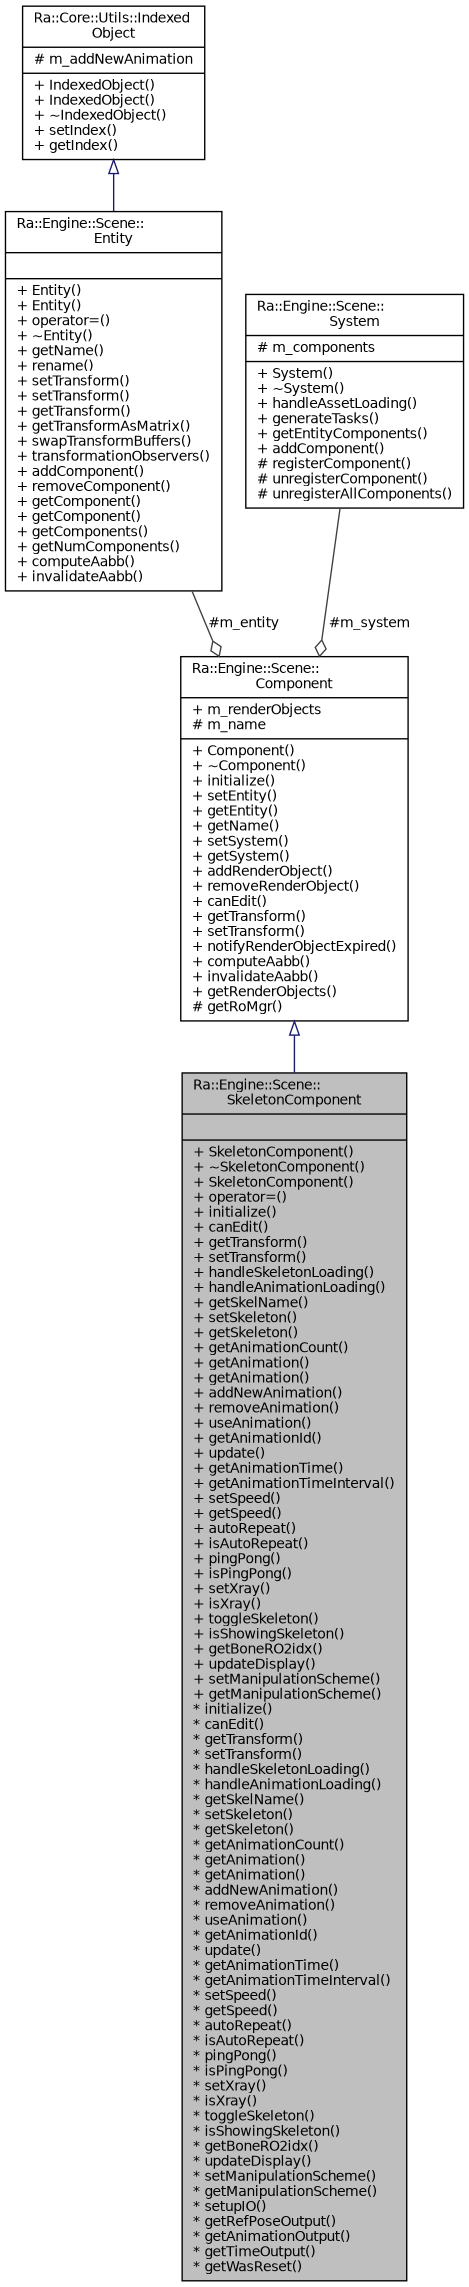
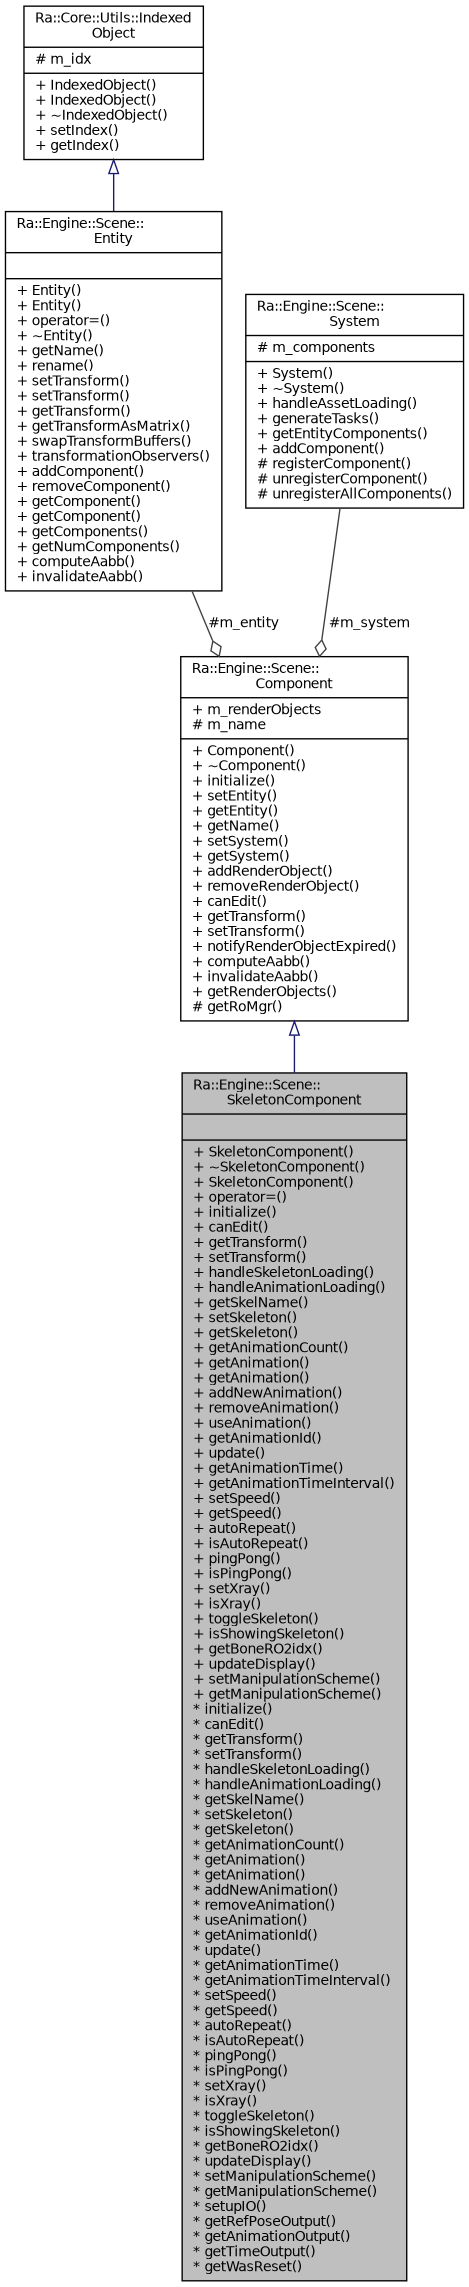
(114, 60) -> (64, 60)
